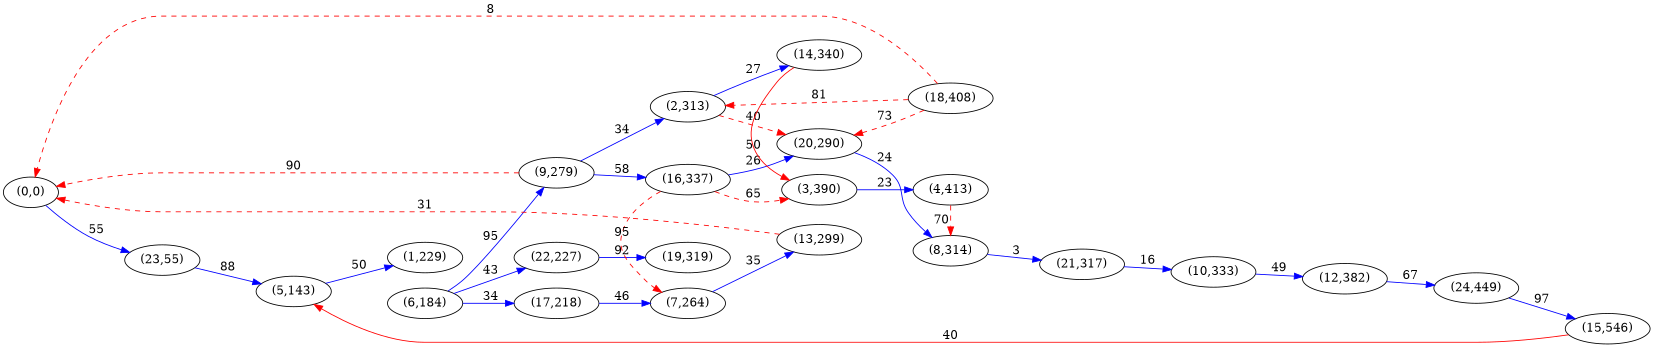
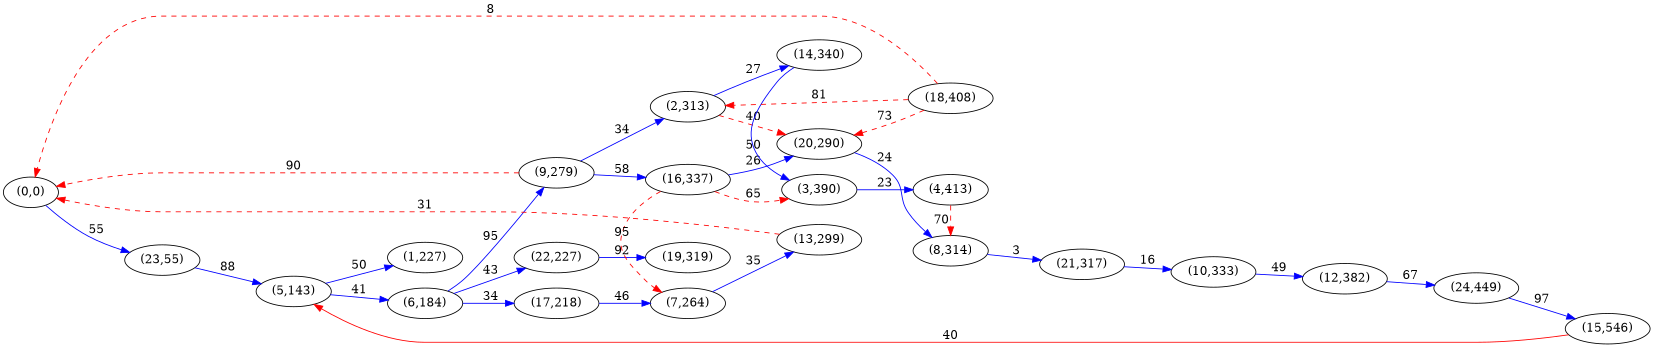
(754, 118) -> (754, 118)
(425, 258) -> (425, 258)
none -> (355, 297)
